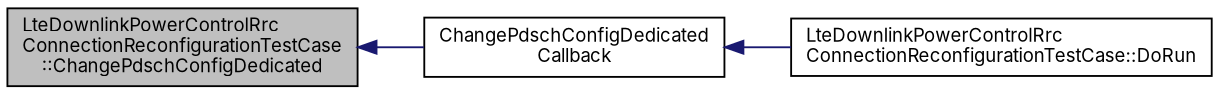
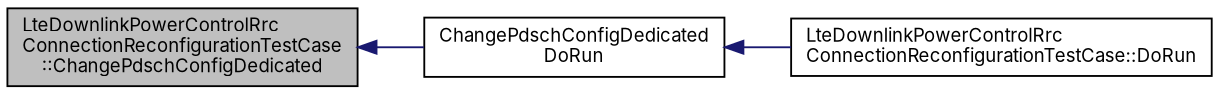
(574, 47) -> (574, 47)
